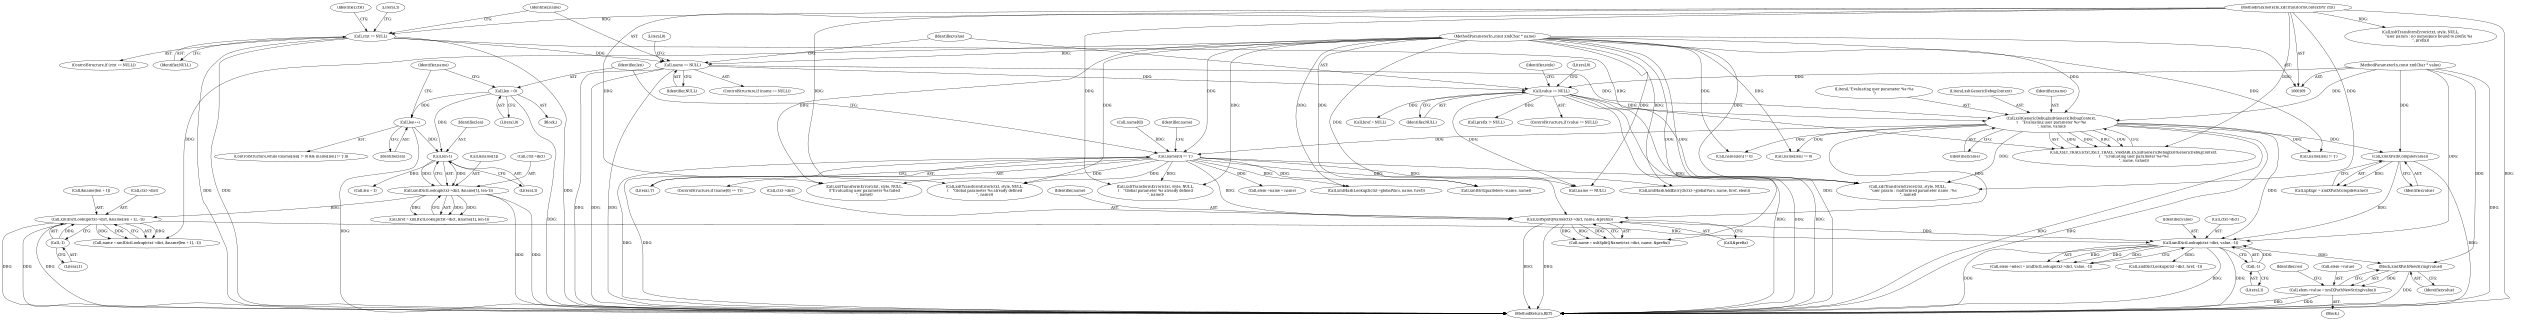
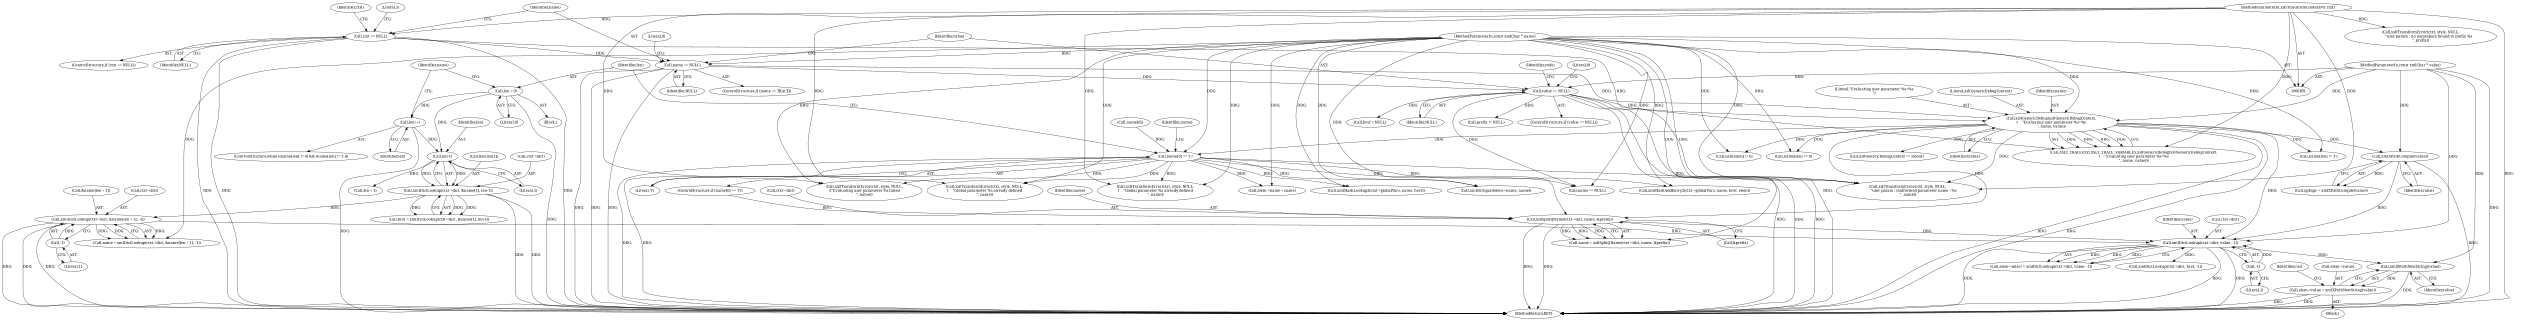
none -> (1296, 52)
(757, 91) -> (757, 91)
none -> (1887, 157)
(1277, 211) -> (1118, 216)
(2411, 267) -> (2411, 267)
